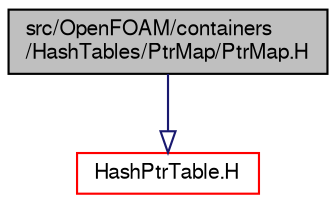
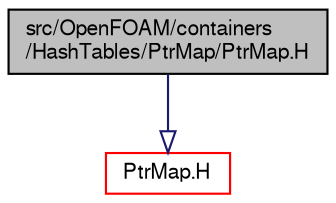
(168, 173) -> (168, 173)
